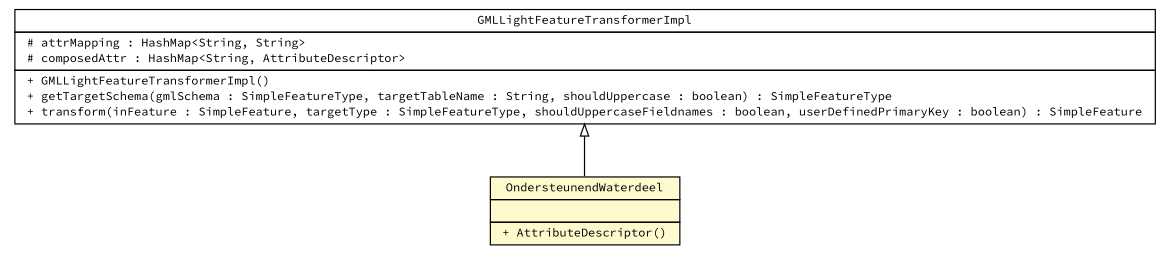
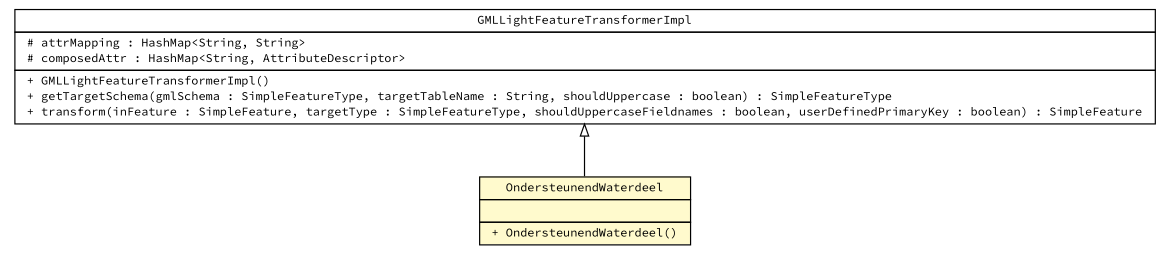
(585, 233) -> (585, 233)
